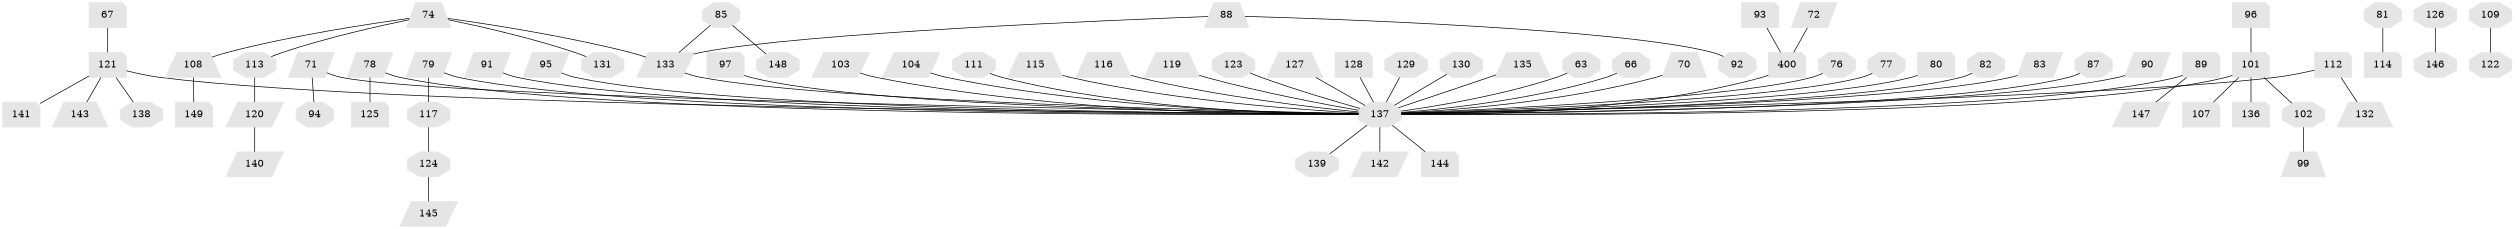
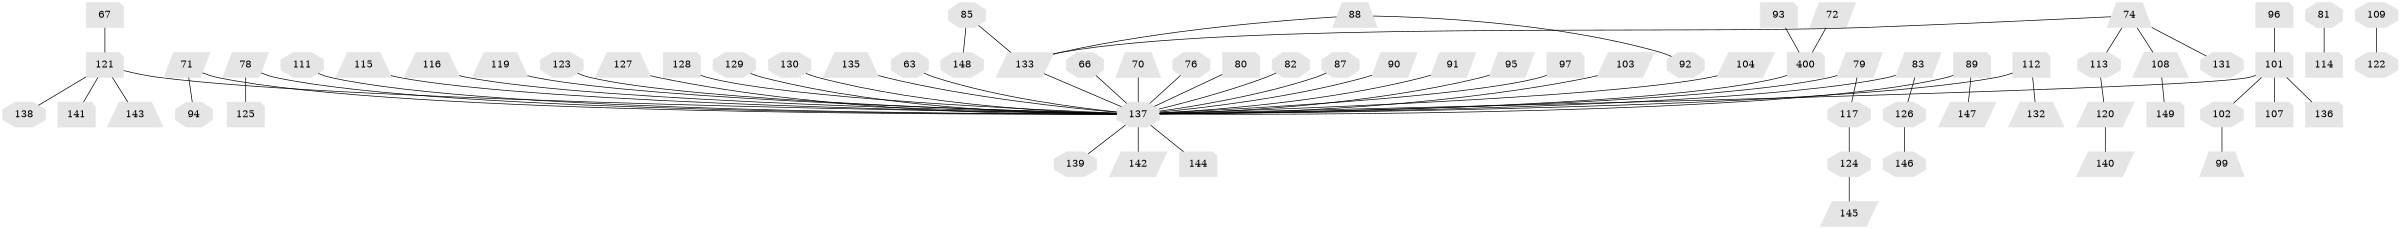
(1887, 65) -> none
none -> (1911, 90)
